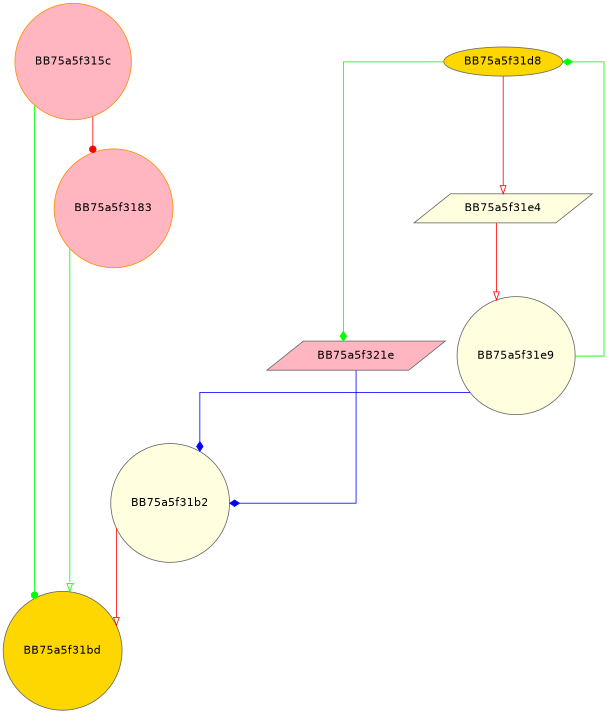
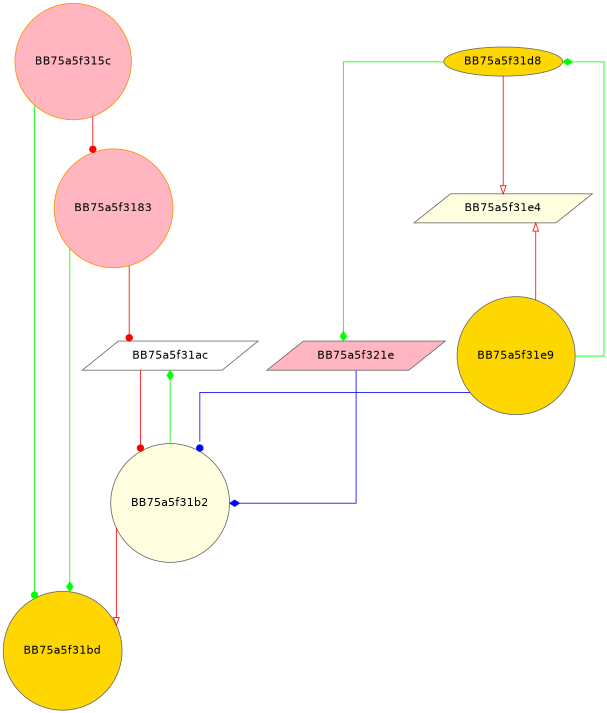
(497, 257) -> (536, 266)
none -> (170, 356)
(516, 356) -> (516, 356)
(310, 392) -> (310, 392)
(70, 415) -> (70, 415)
